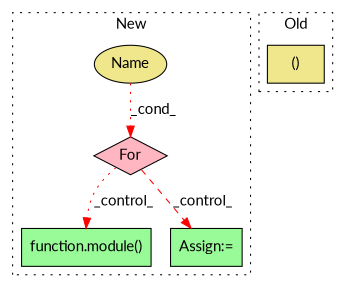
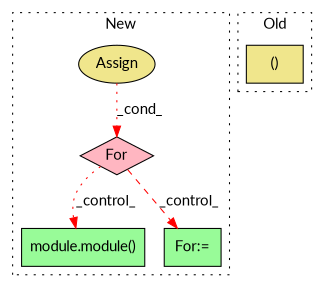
(131, 64) -> (117, 64)
(86, 247) -> (83, 247)
(206, 247) -> (193, 247)
